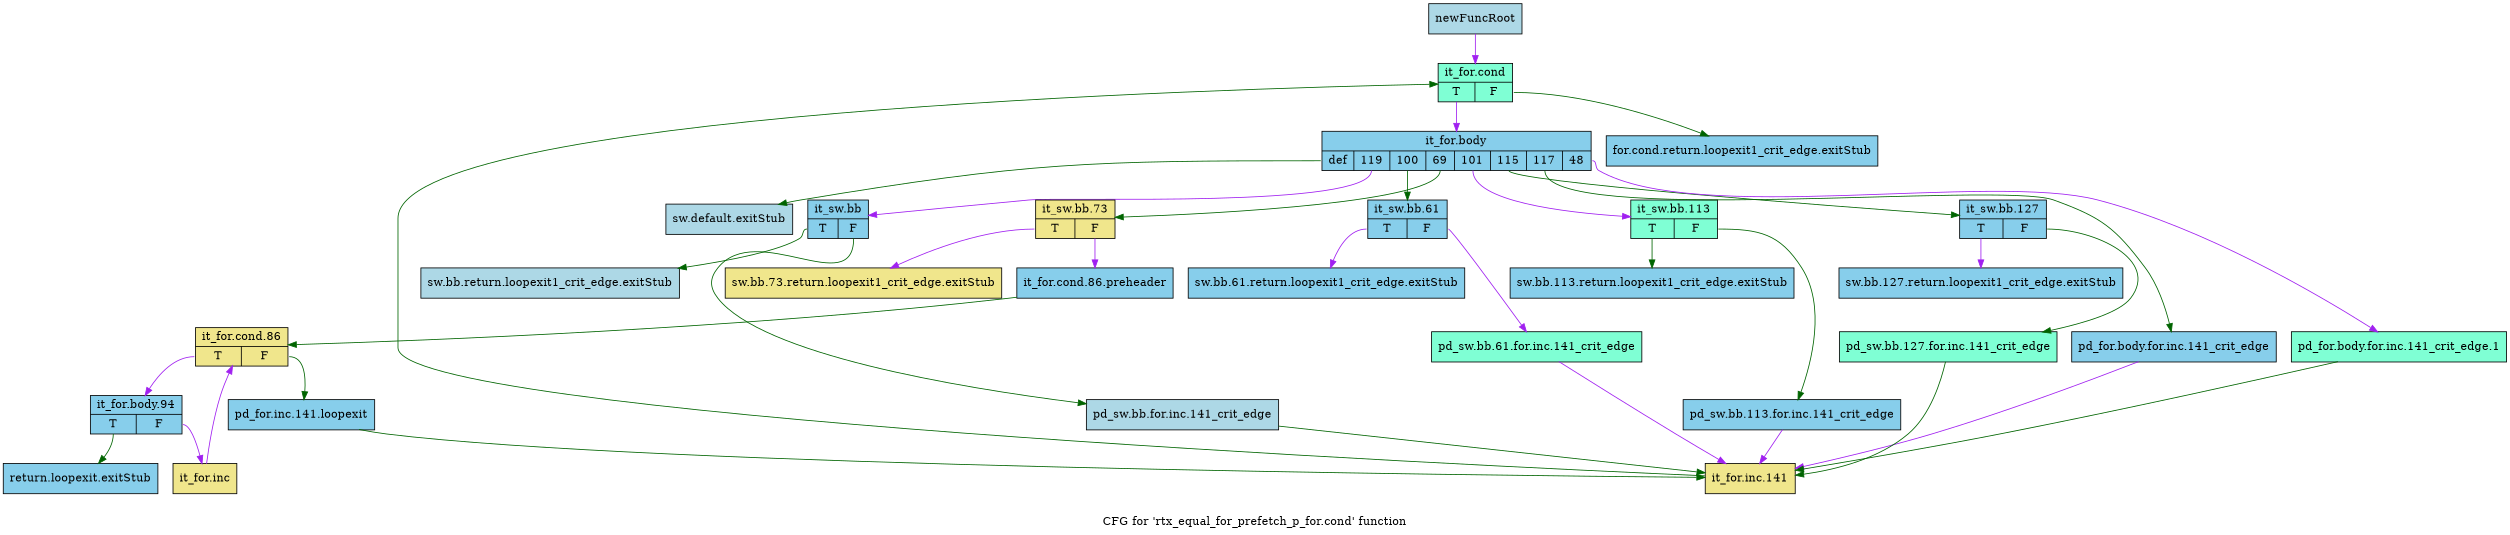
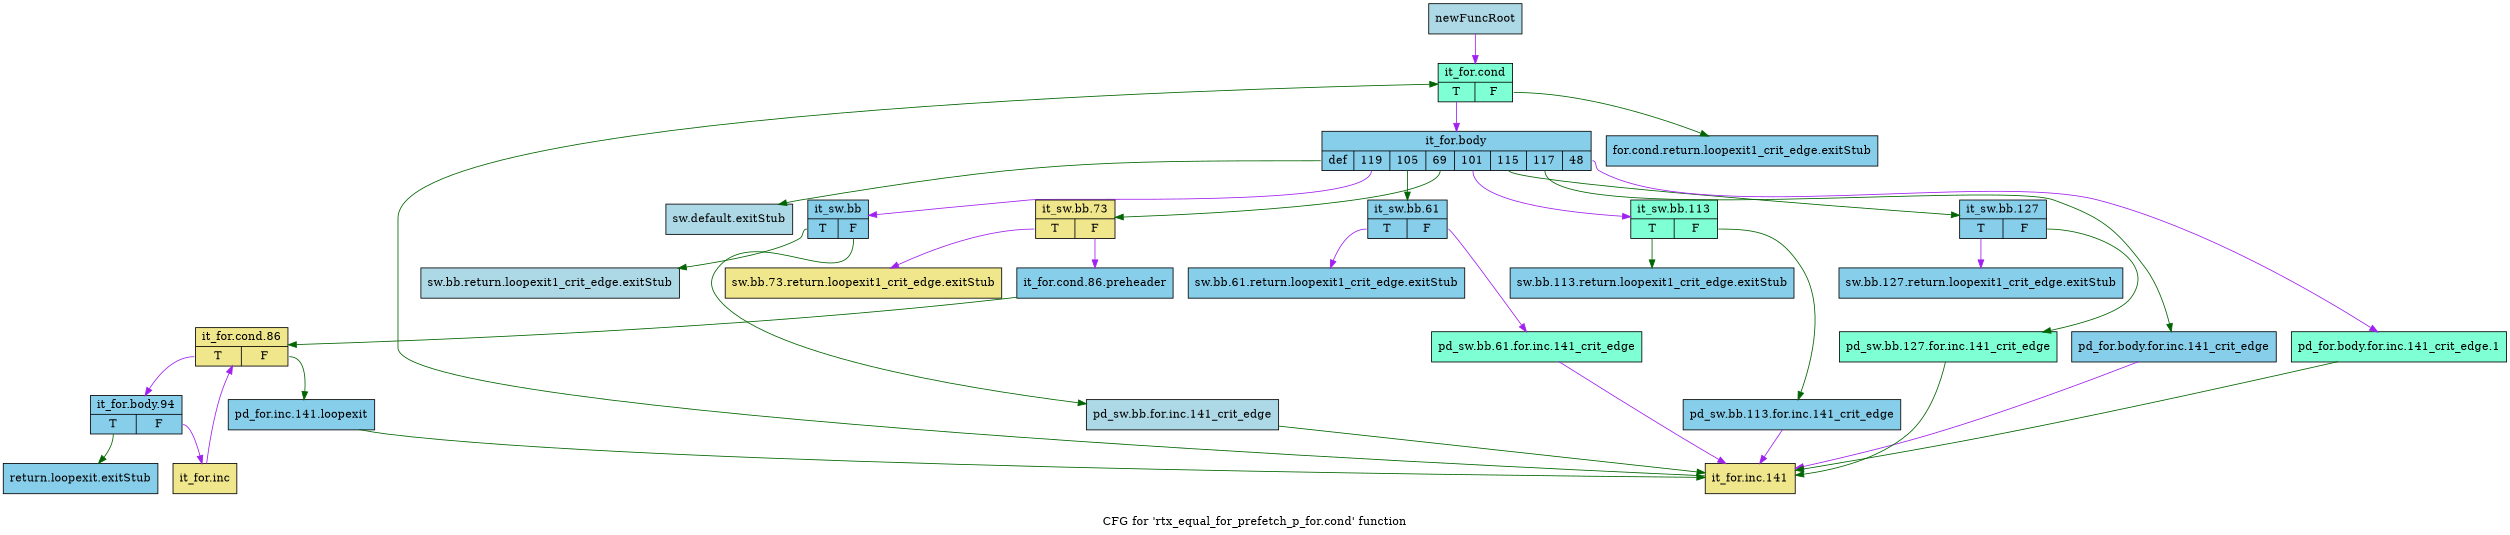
(1408, 160) -> (1408, 160)
